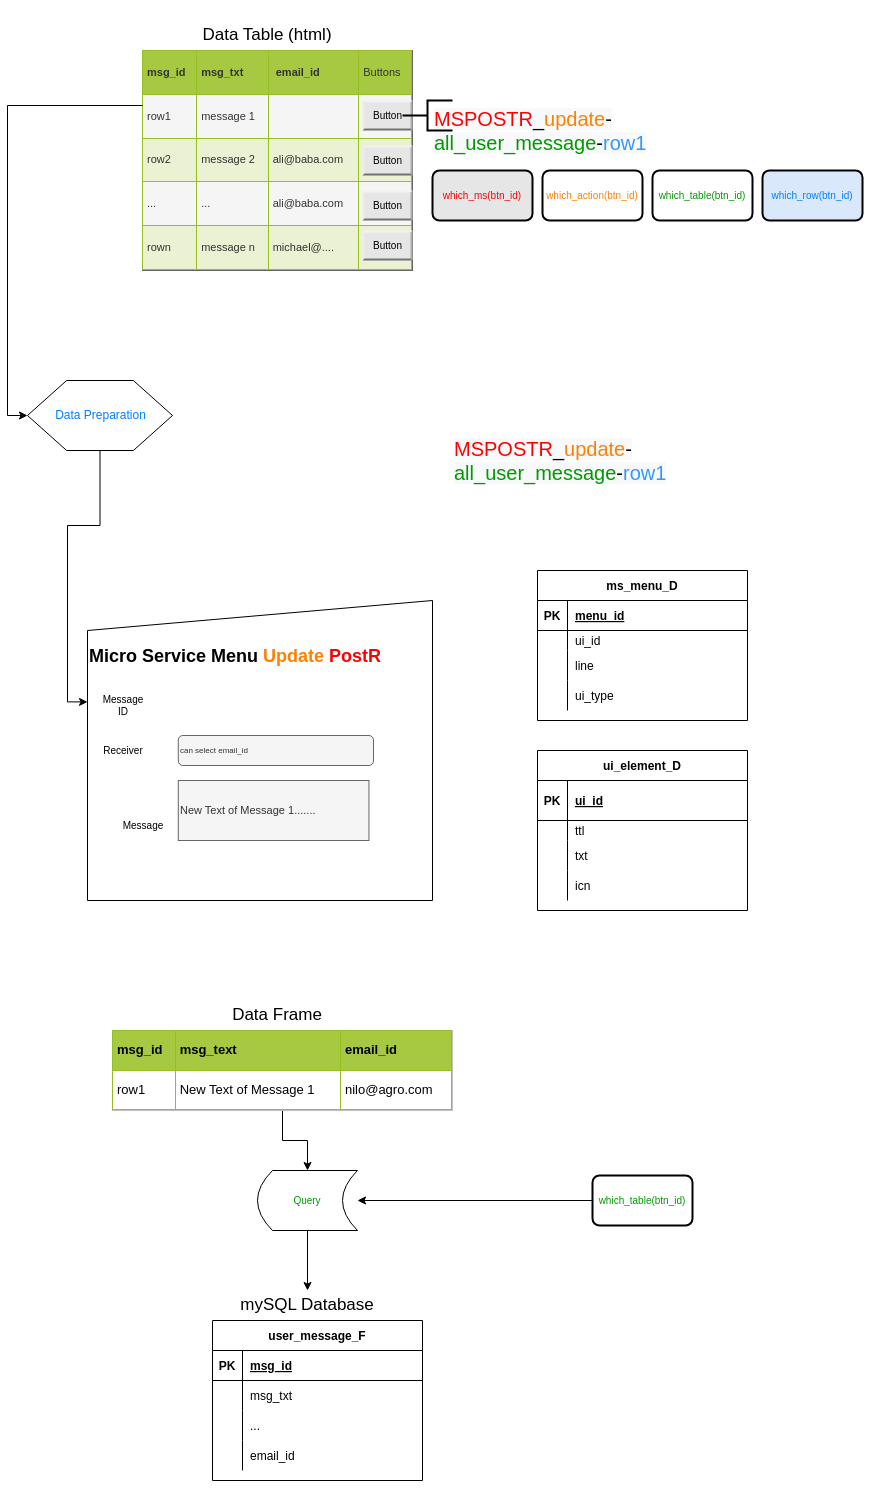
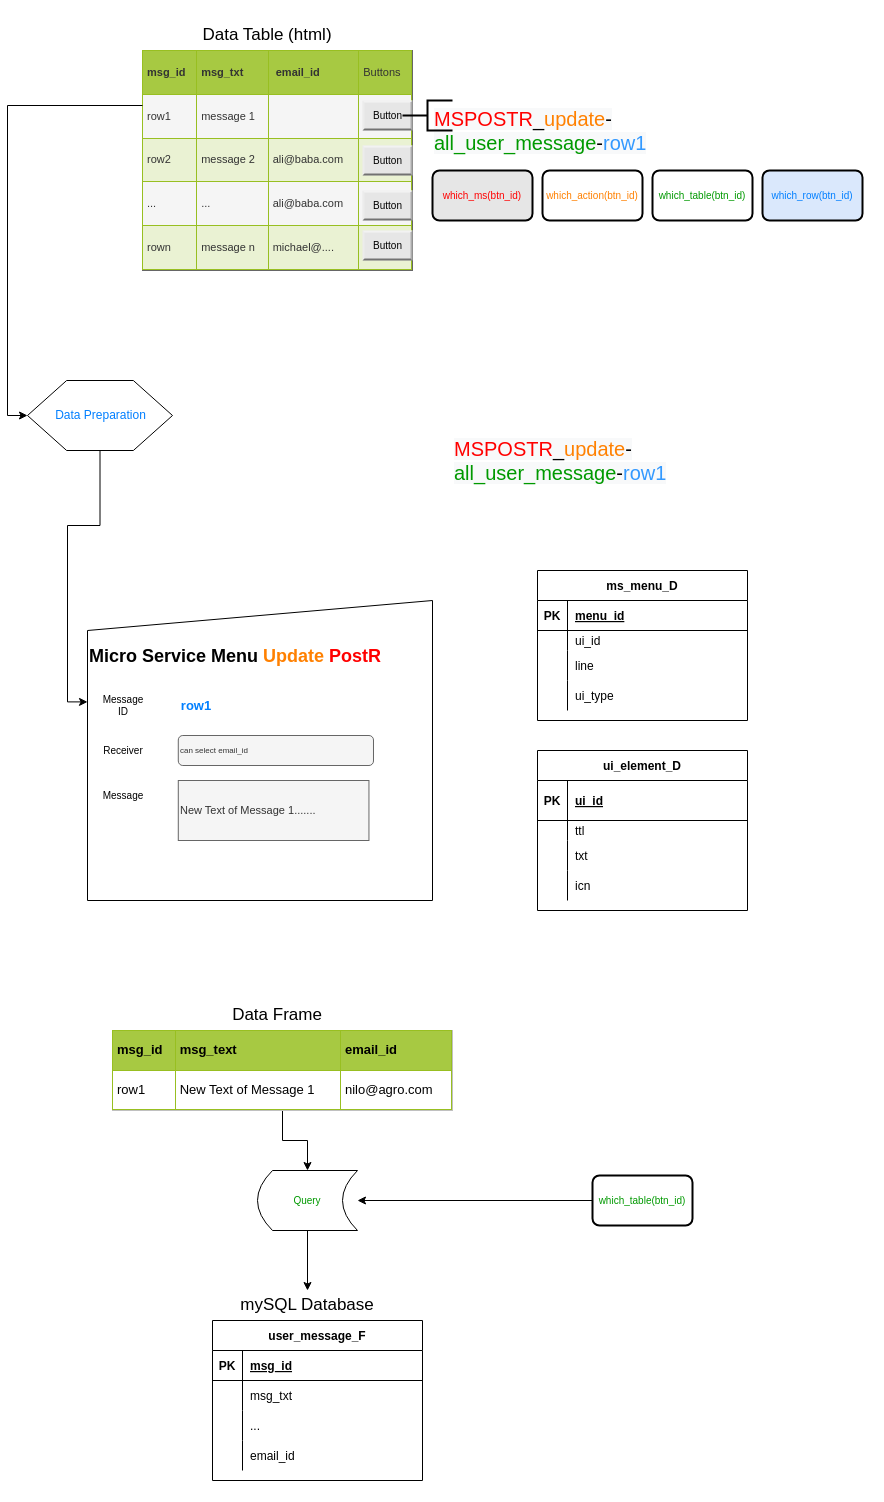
none -> (196, 706)
(144, 826) -> (124, 796)
